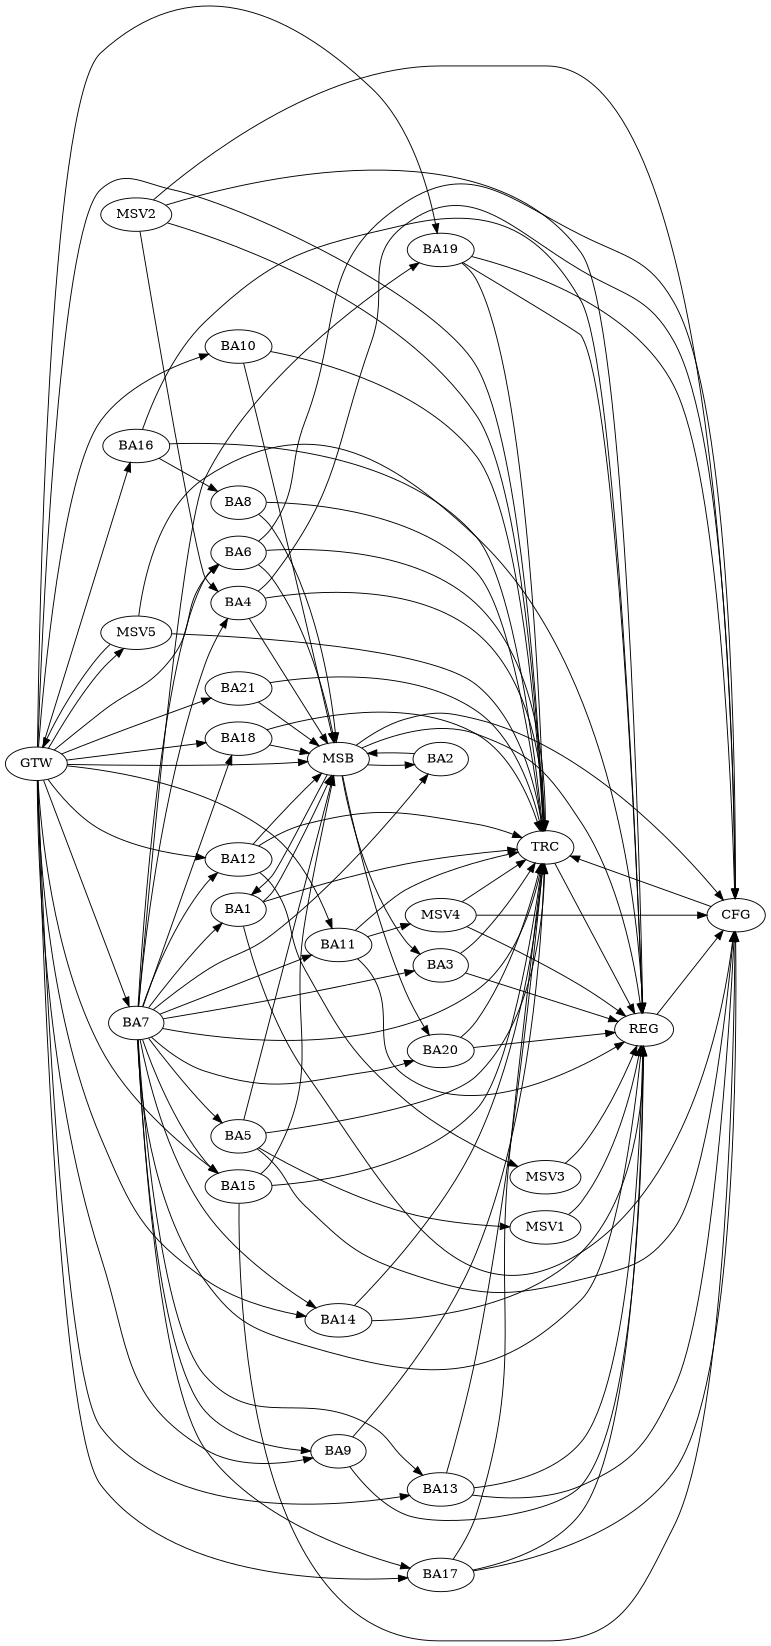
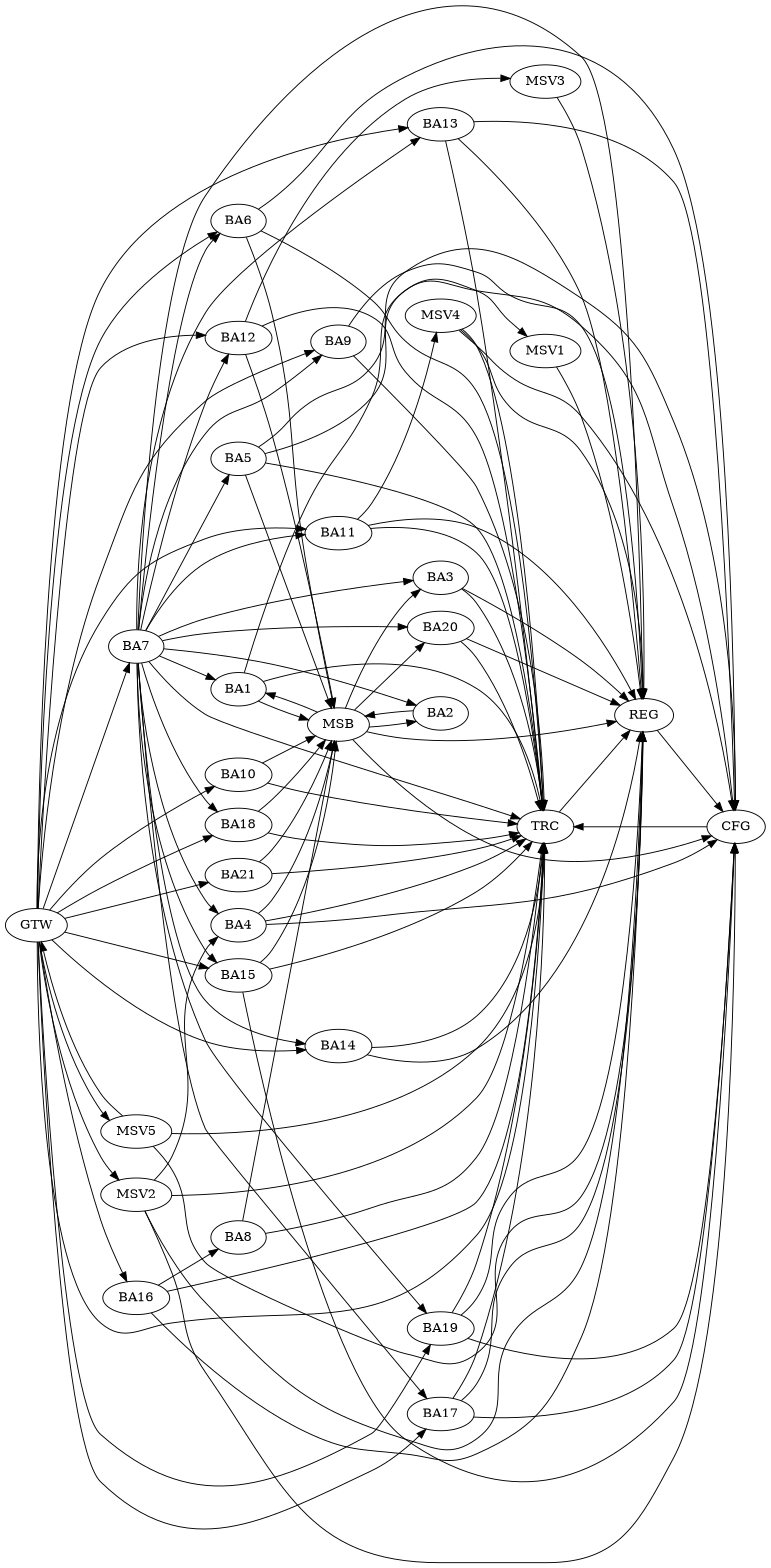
(183, 765) -> (72, 1091)
